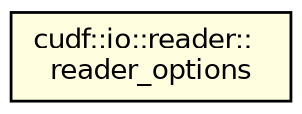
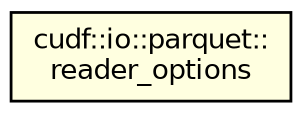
(151, 57) -> (151, 57)
